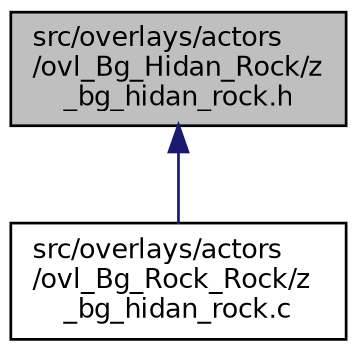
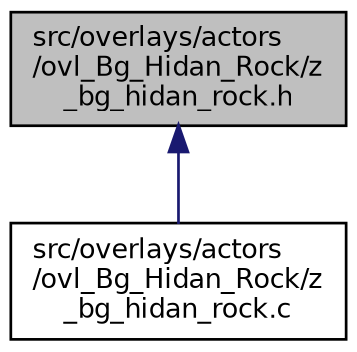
(178, 281) -> (178, 281)
